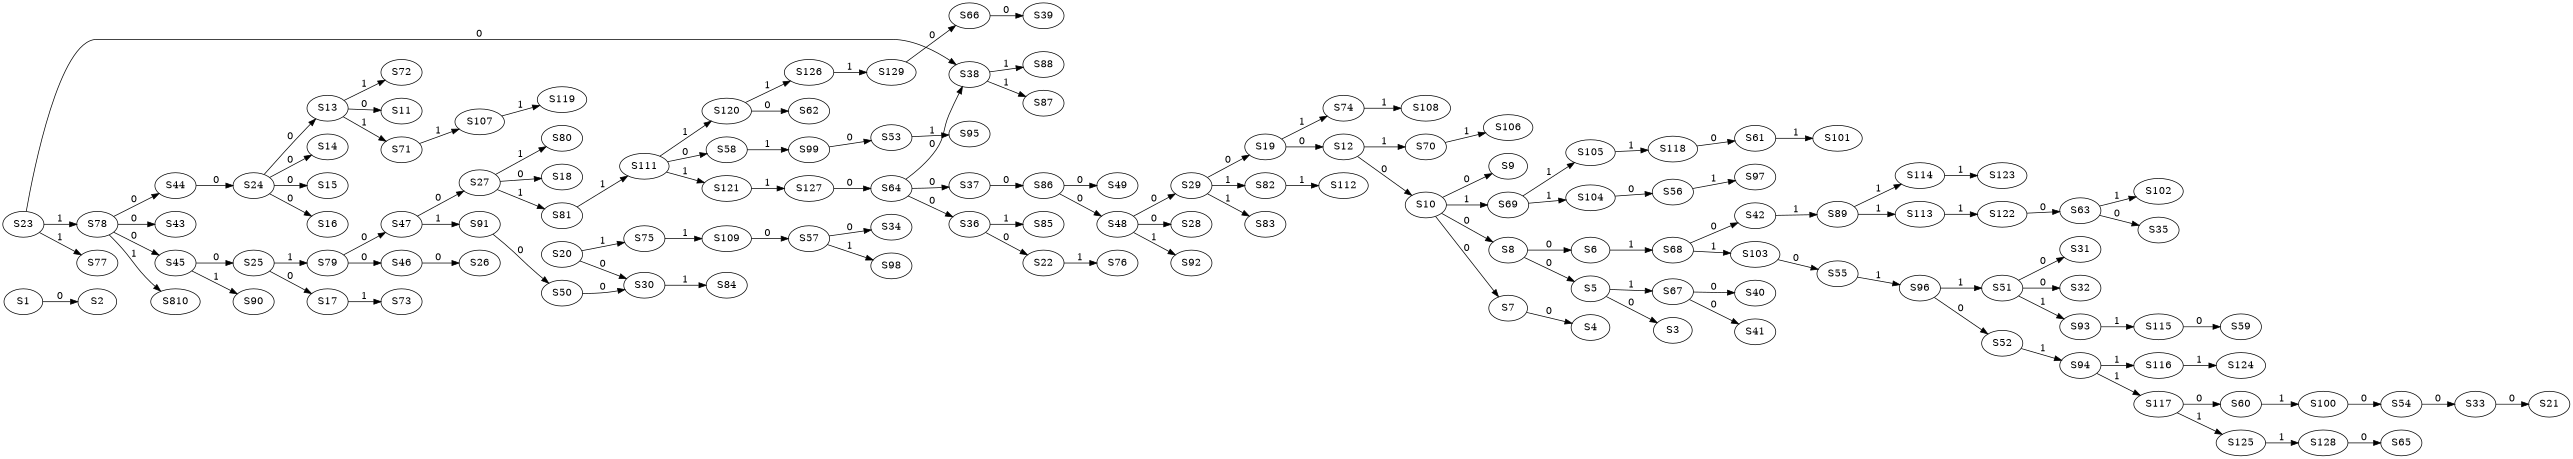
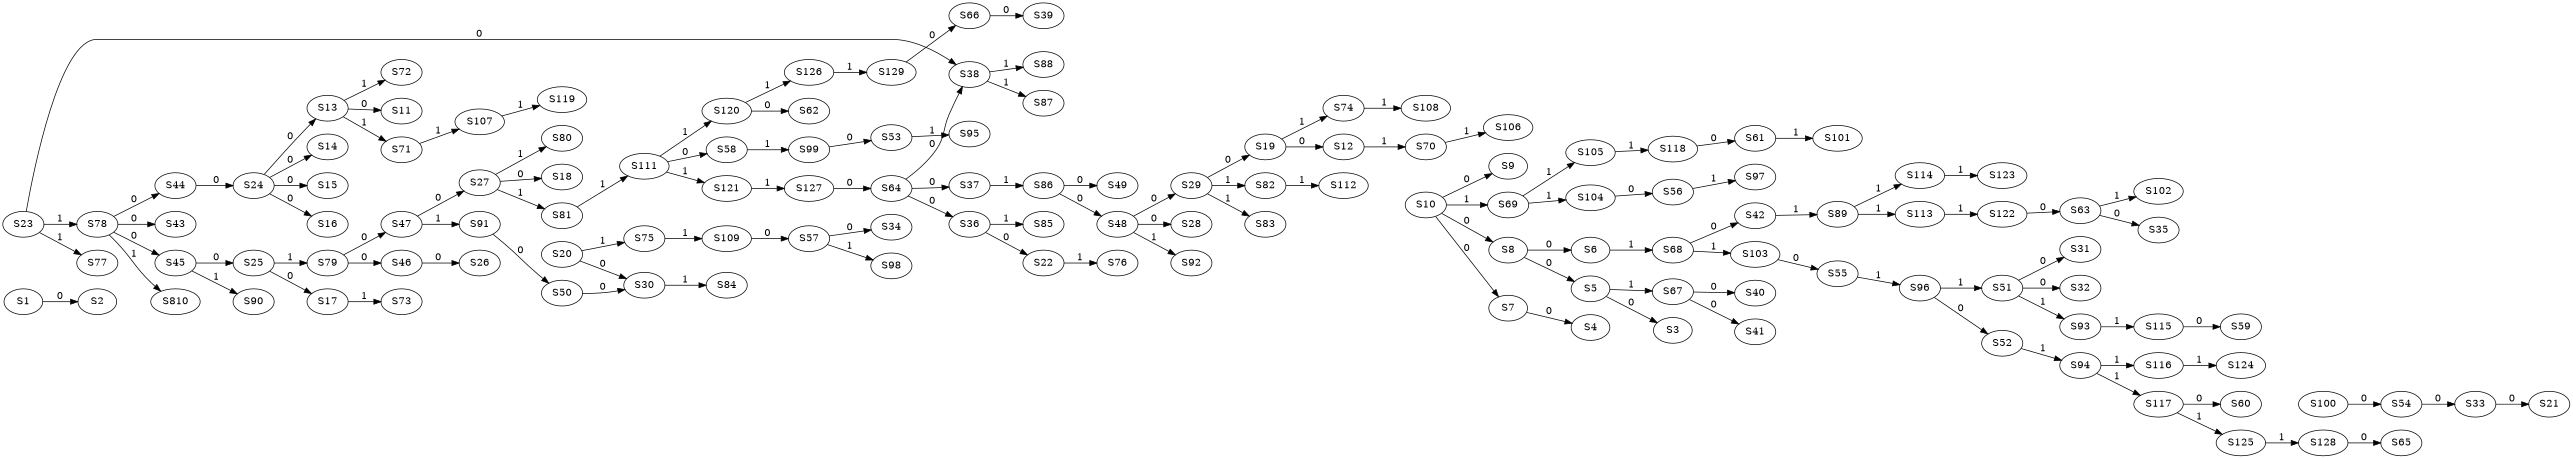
(1382, 174) -> none
(1006, 180) -> (1006, 180)
(2276, 404) -> none
